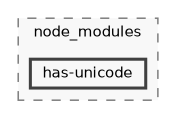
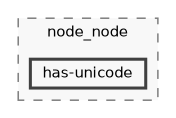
(88, 33) -> (88, 33)
